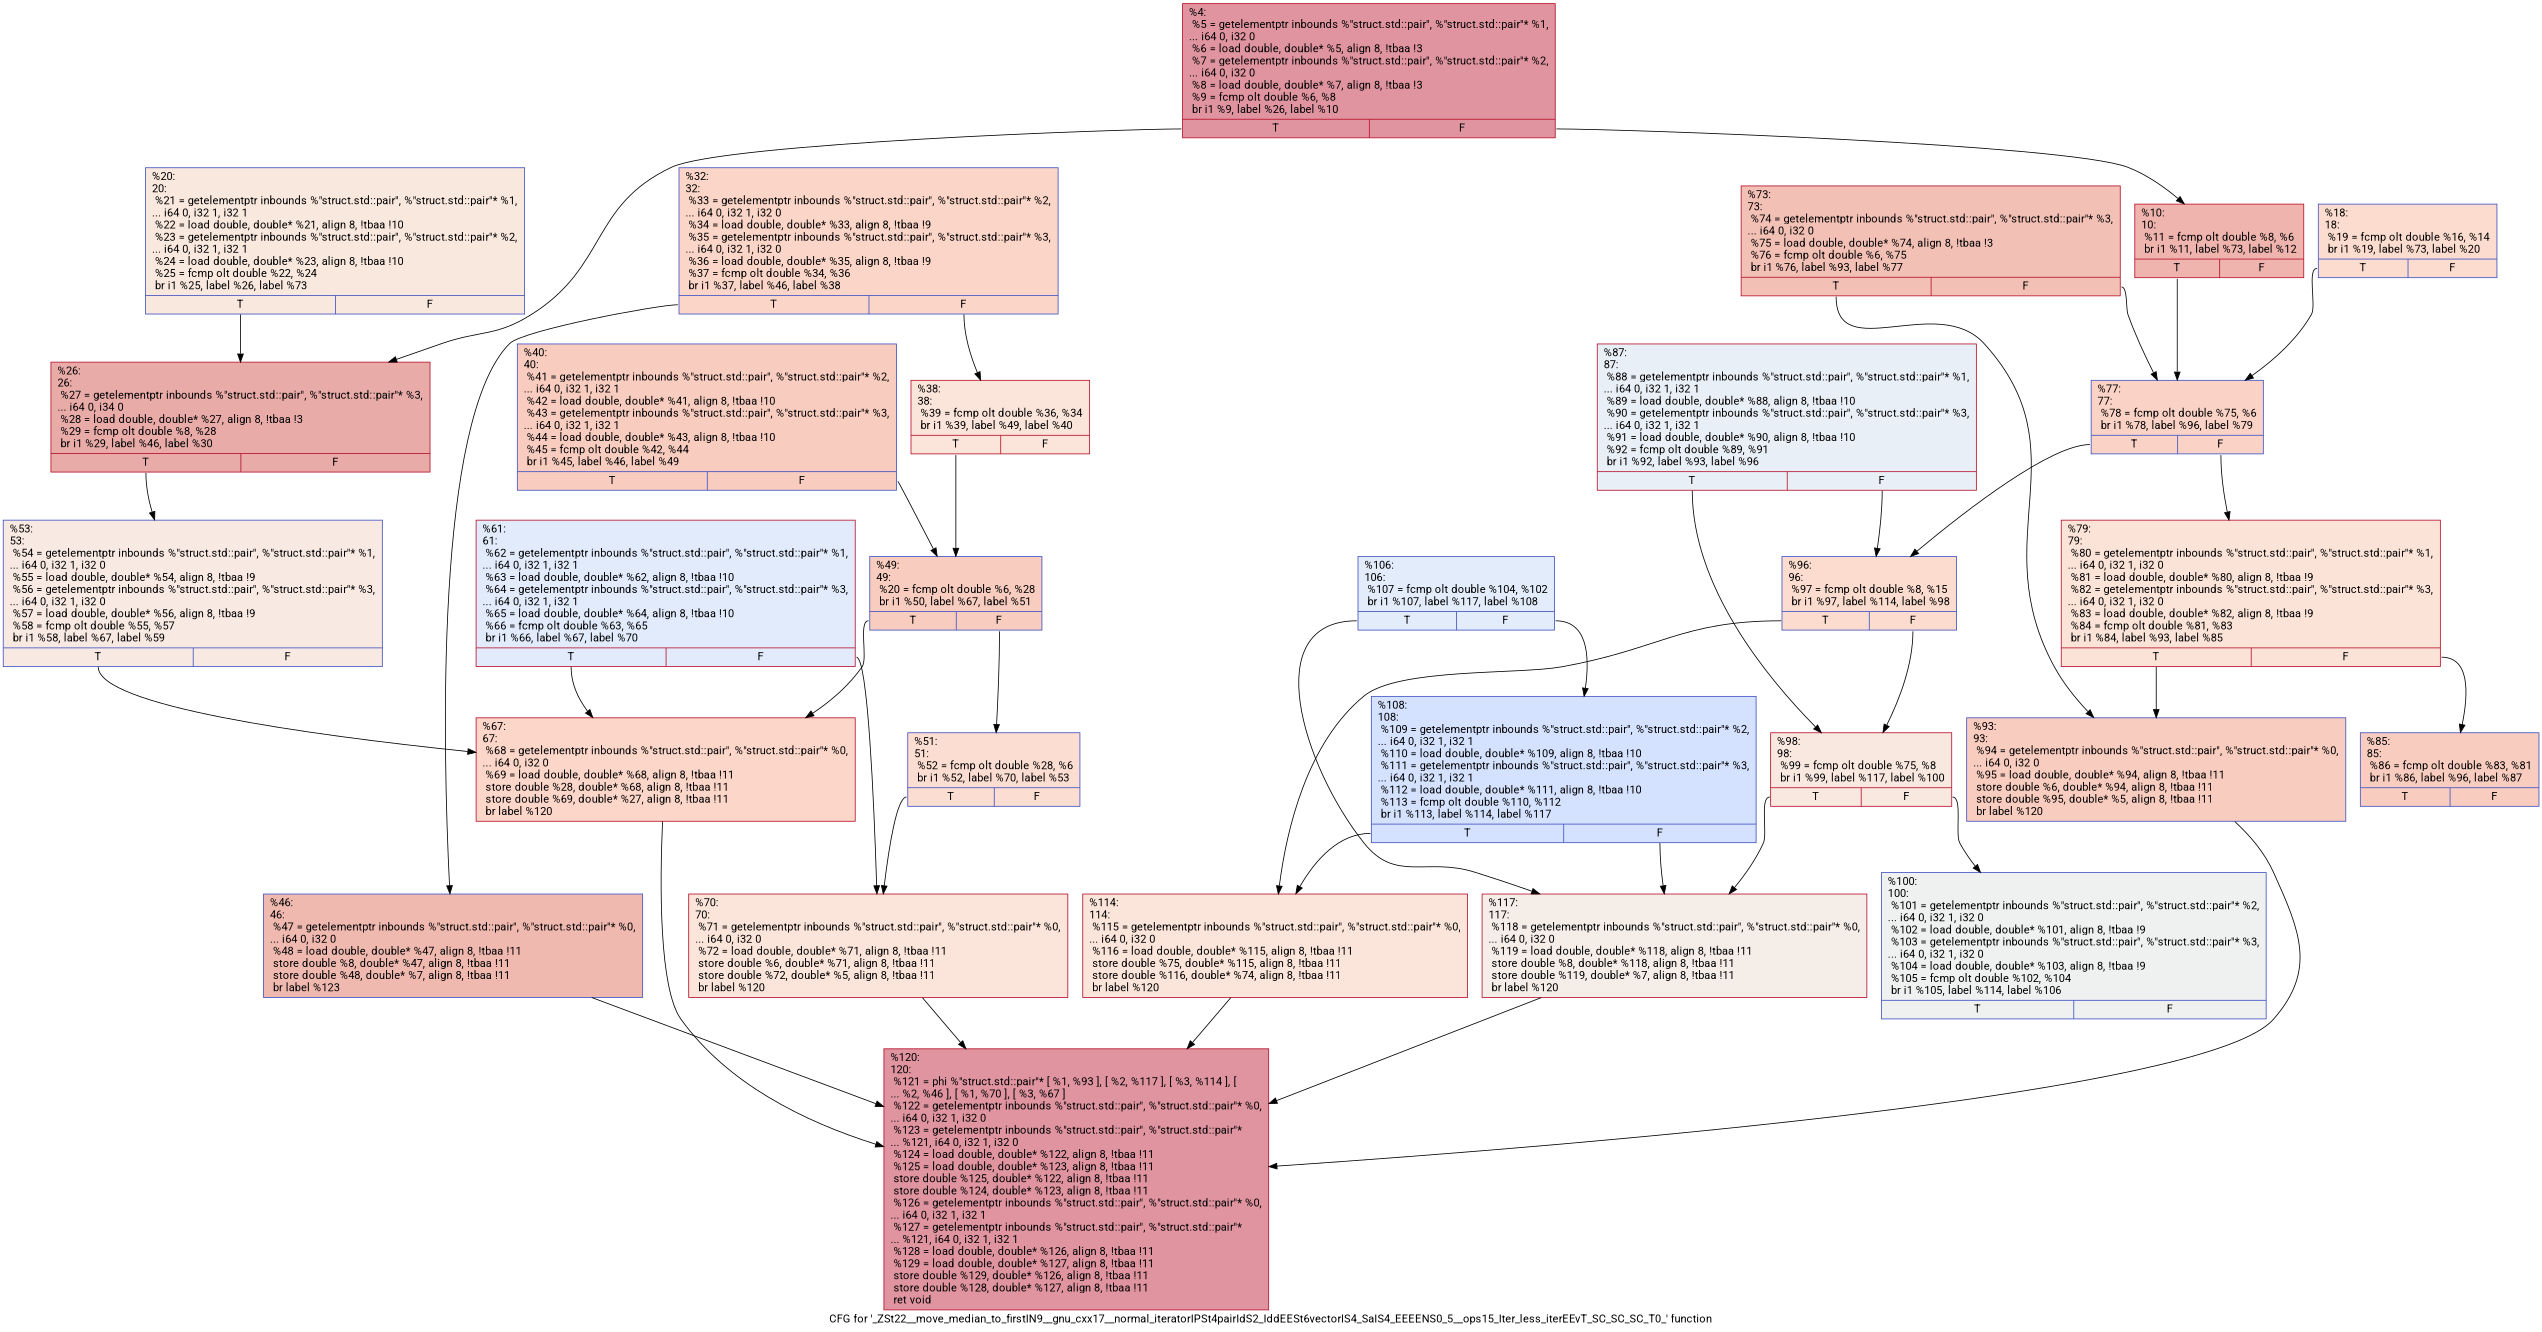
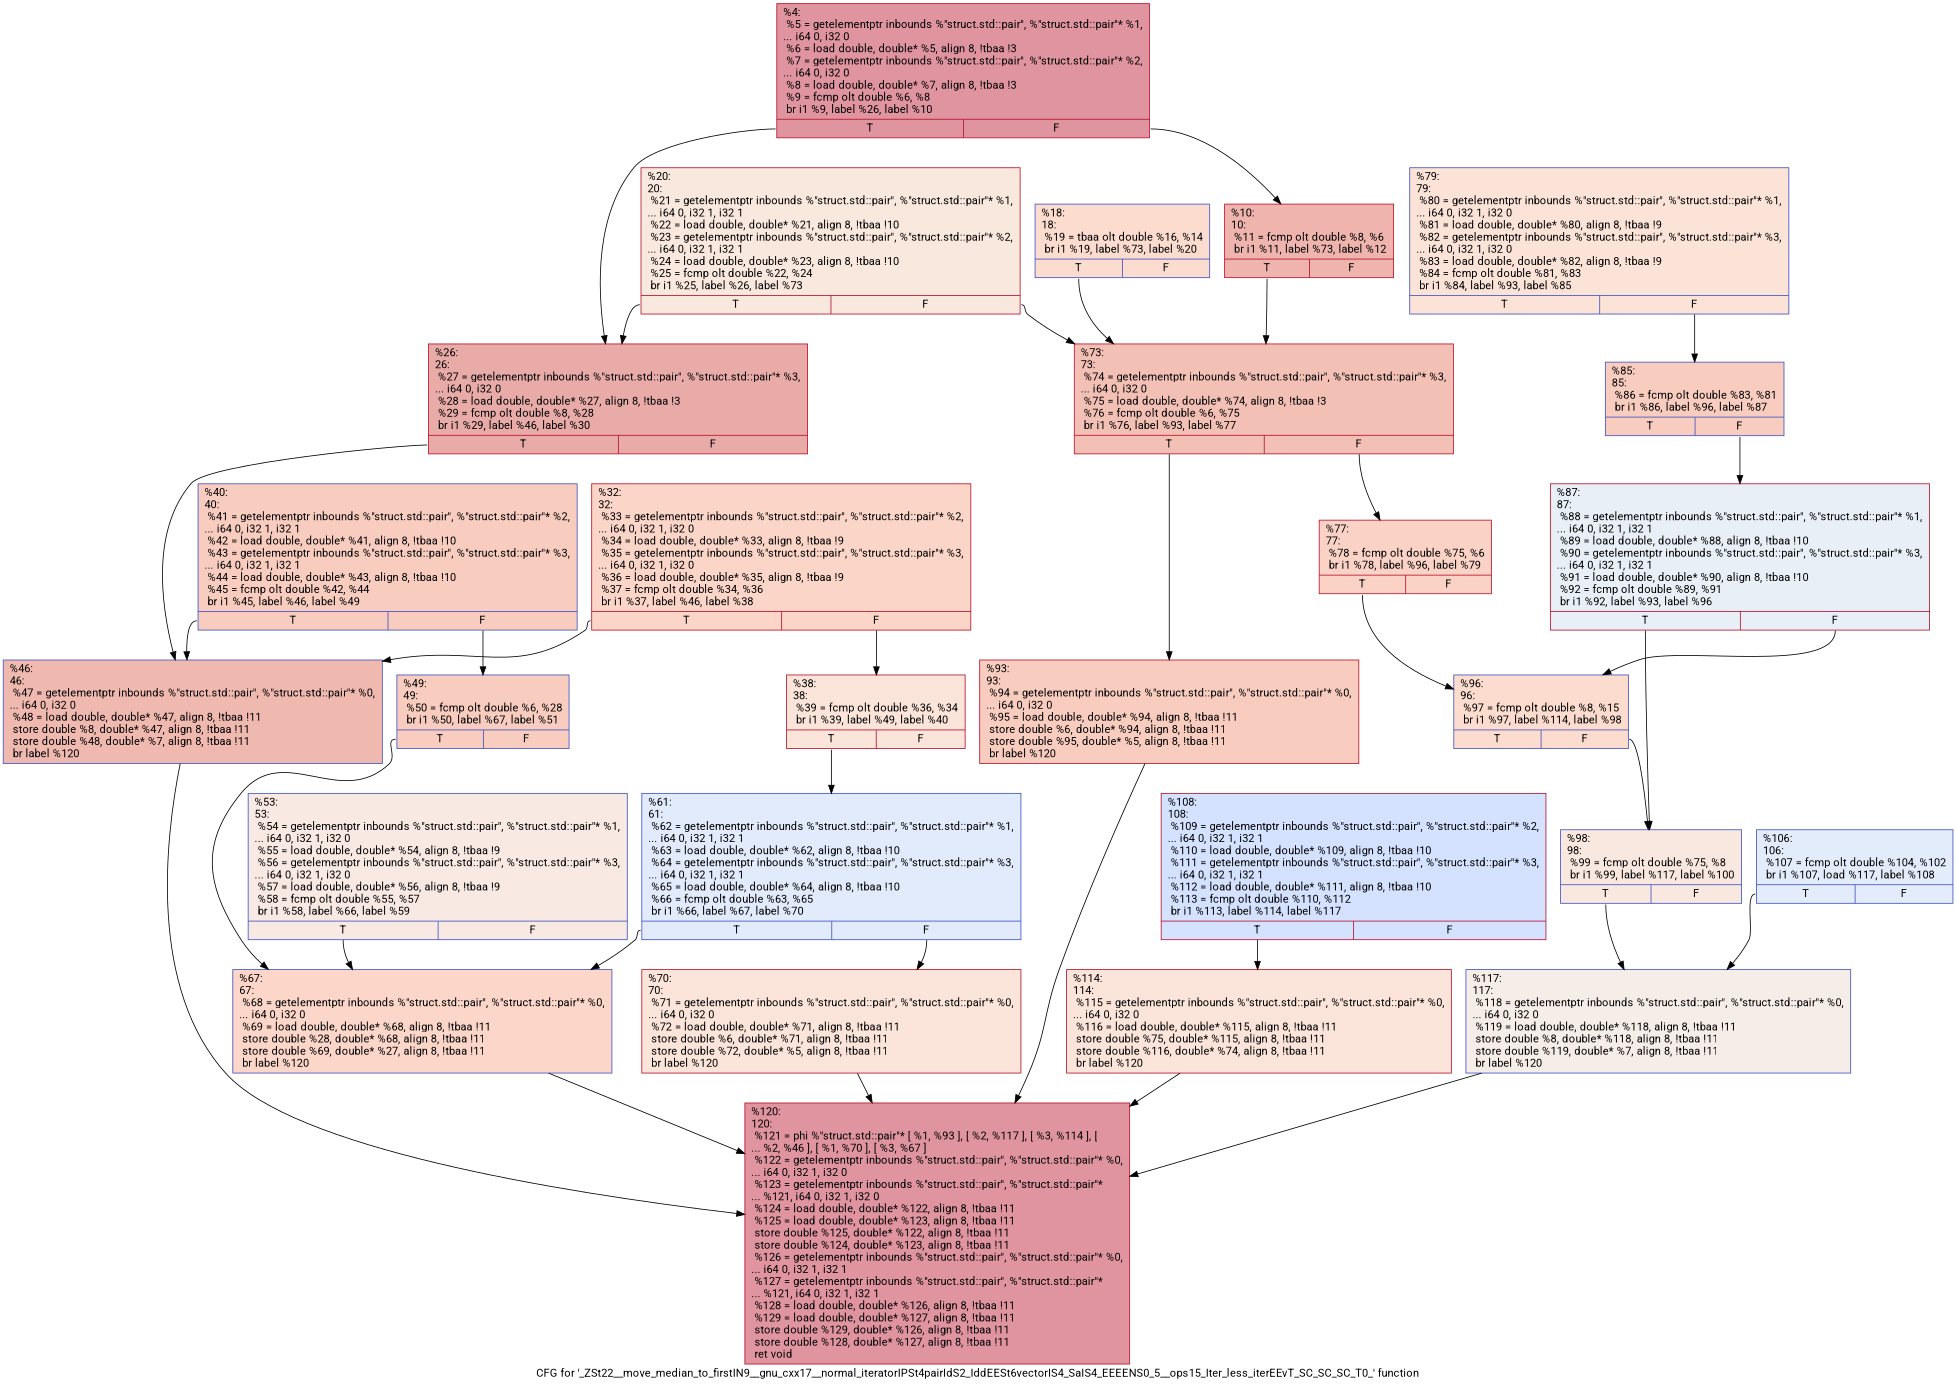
(2408, 237) -> (1122, 237)
(335, 241) -> (831, 241)
(869, 241) -> (781, 557)
none -> (1042, 325)
(2177, 325) -> (1267, 307)
(2301, 330) -> (1086, 312)
(91, 407) -> (468, 389)
(2177, 417) -> (1405, 557)
none -> (1740, 456)
(2223, 484) -> none
(148, 493) -> (221, 472)
(956, 502) -> (831, 767)
(956, 590) -> (483, 708)
(666, 593) -> (831, 867)
(2251, 593) -> (1599, 241)
(1451, 602) -> (1849, 875)
none -> (188, 634)
(88, 638) -> (333, 911)
(1585, 646) -> none
(1468, 673) -> none
(2156, 688) -> none
(666, 770) -> (422, 1021)
(994, 770) -> none
(1564, 770) -> (1354, 867)
(1861, 770) -> (1651, 867)
(2156, 770) -> (1169, 712)
(1661, 864) -> none
(1674, 946) -> (1658, 1021)
(2074, 946) -> none
(305, 988) -> (45, 754)
